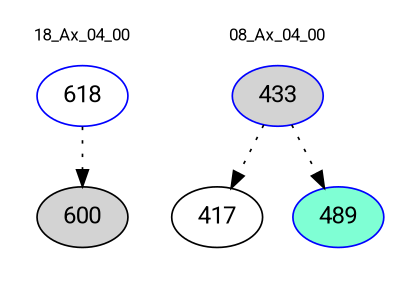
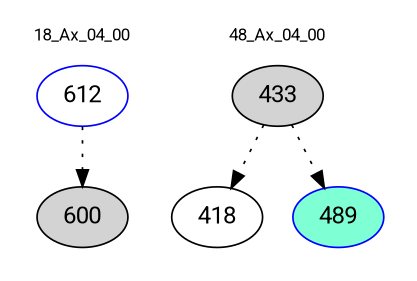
(278, 36) -> (278, 36)
(82, 96) -> (82, 96)
(278, 96) -> (278, 96)
(217, 217) -> (217, 217)
